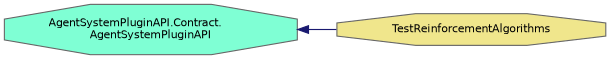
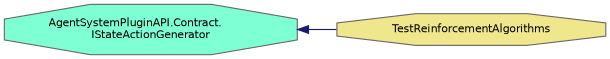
(151, 30) -> (151, 30)
